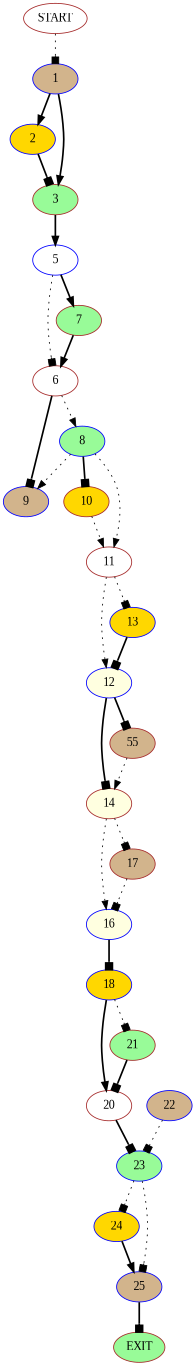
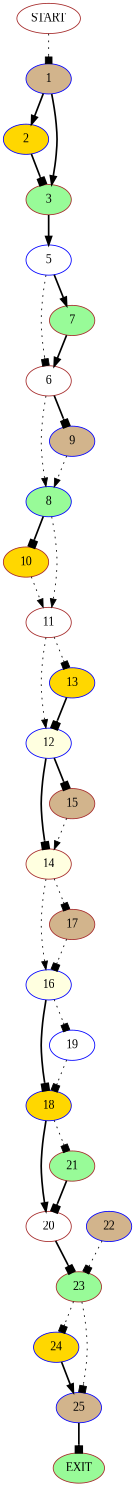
(57, 468) -> (62, 468)
(133, 743) -> (72, 804)
none -> (72, 1045)
(139, 1166) -> (79, 1287)
